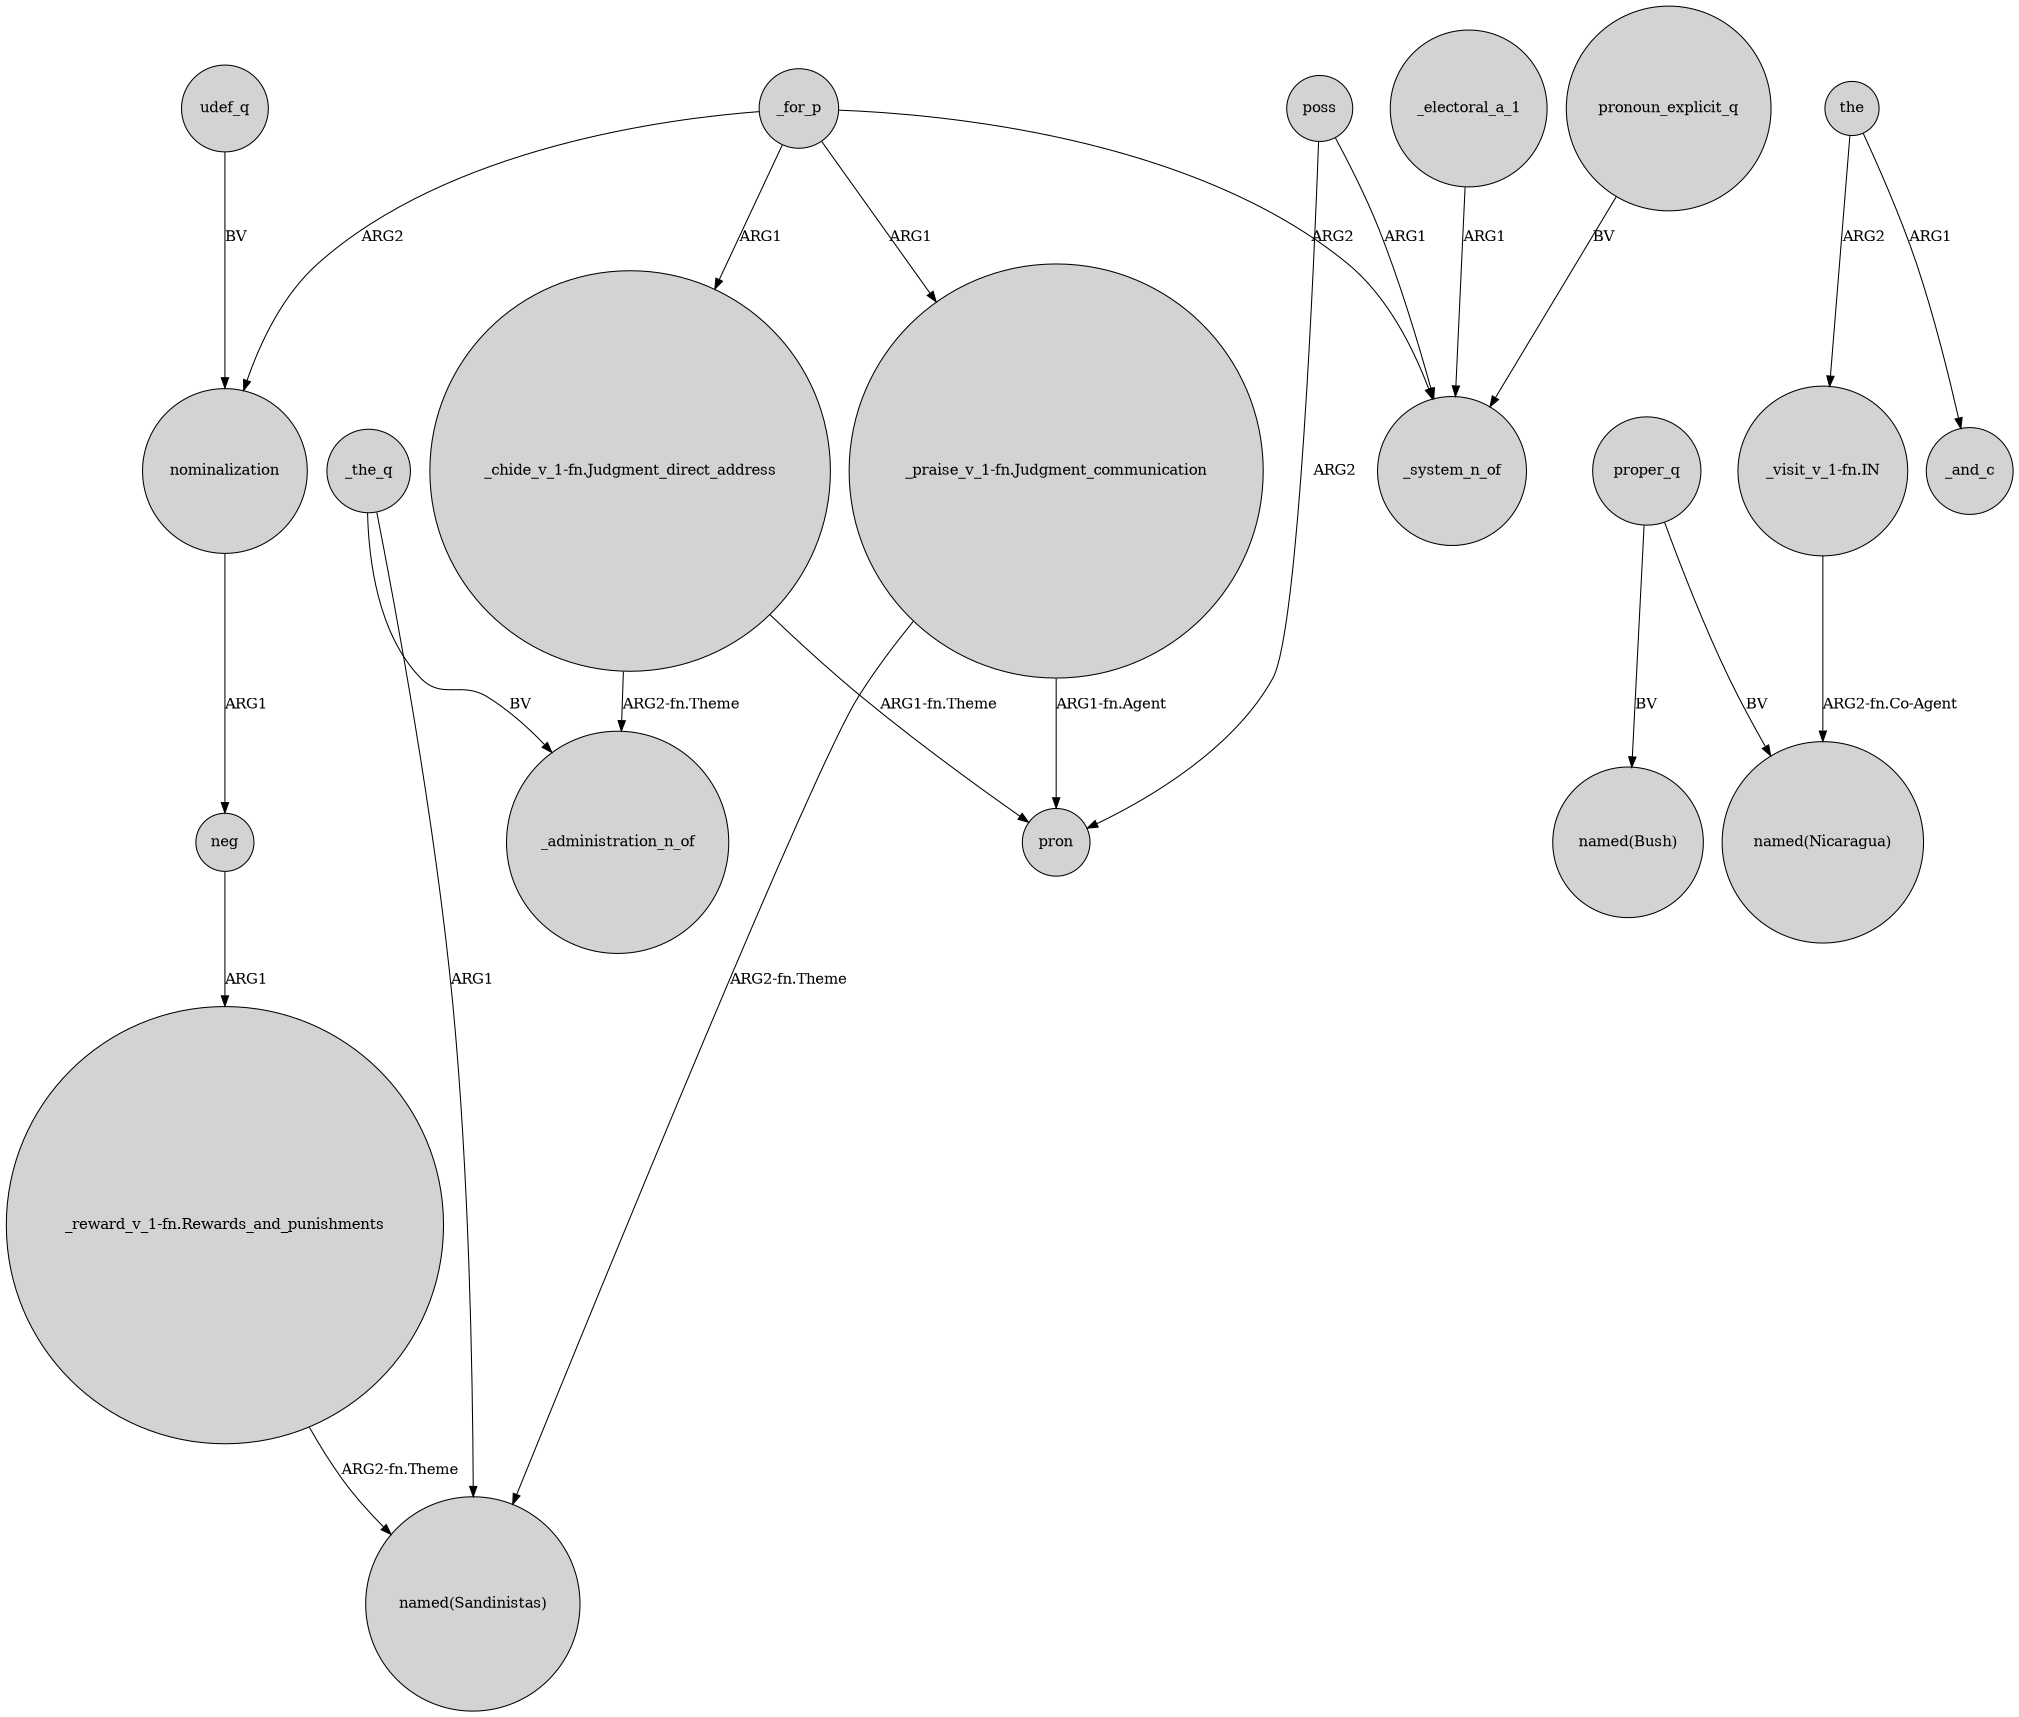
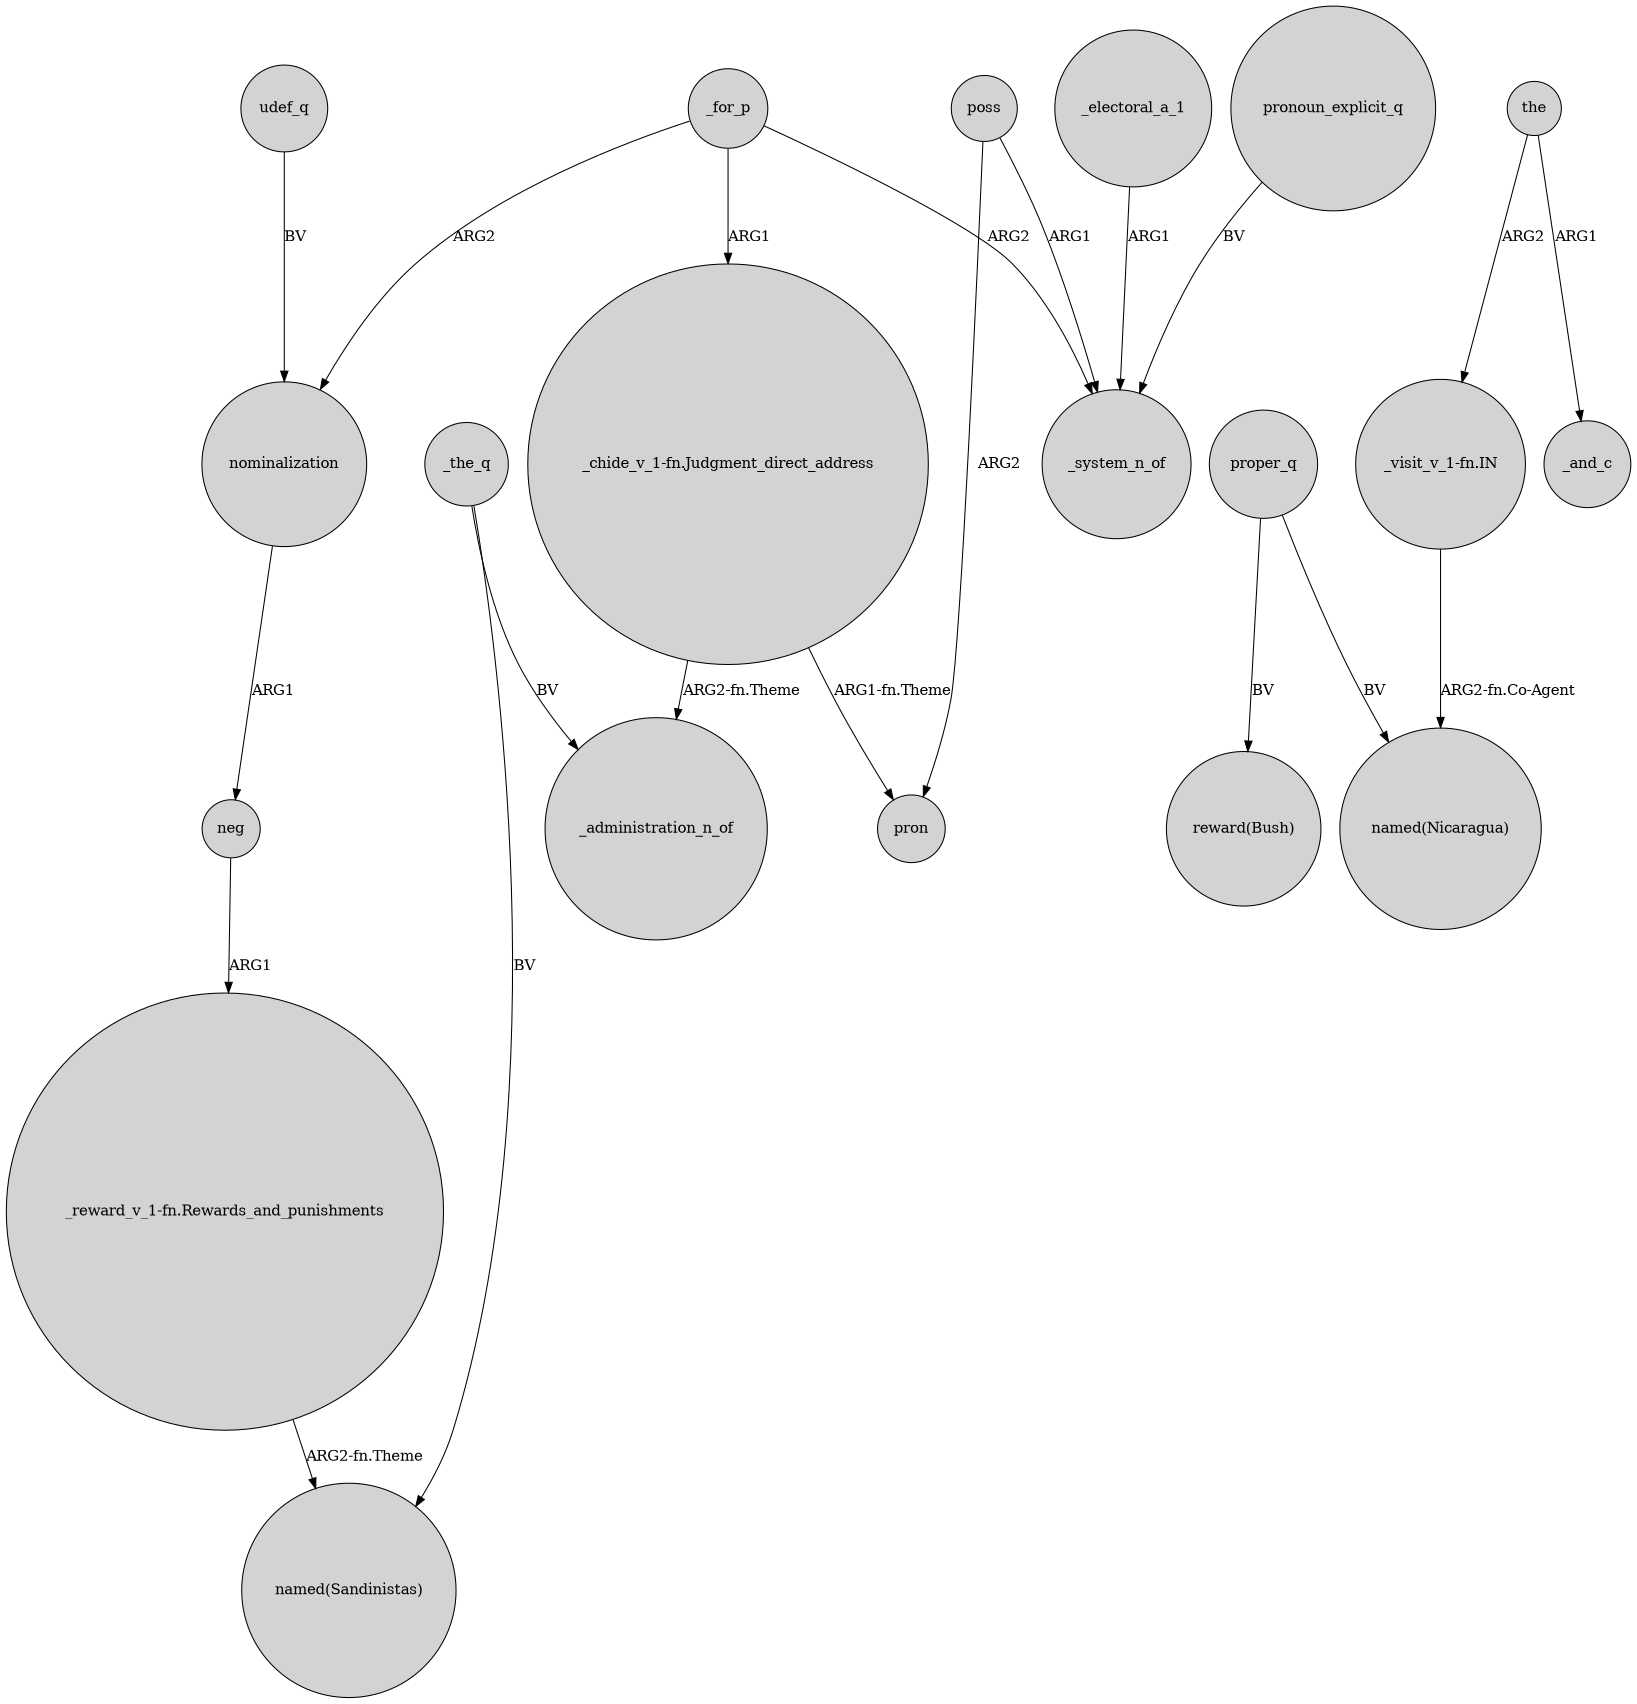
(1056, 471) -> none
(1628, 842) -> (1244, 829)
(472, 980) -> (524, 966)
